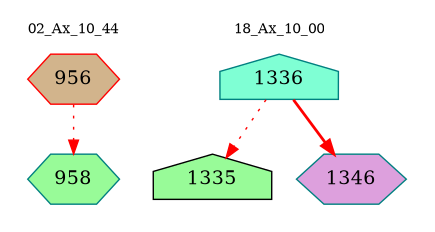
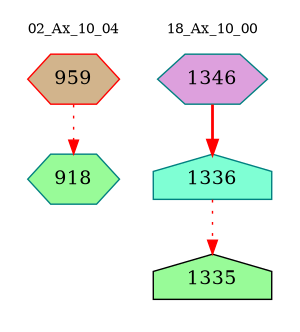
(74, 30) -> (74, 30)
(74, 79) -> (74, 79)
(309, 121) -> (212, 122)
(74, 179) -> (74, 179)
